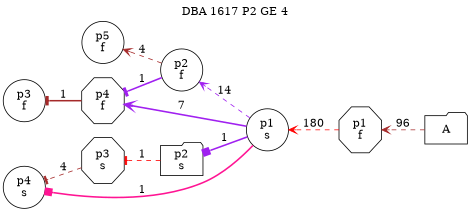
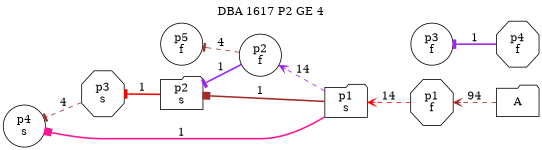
(146, 58) -> (223, 50)
(145, 84) -> (224, 73)
(66, 101) -> (477, 44)
(189, 116) -> none
(314, 124) -> (389, 97)
(403, 124) -> (475, 97)
(267, 130) -> (346, 102)
(229, 144) -> (268, 99)
(144, 161) -> (144, 94)
